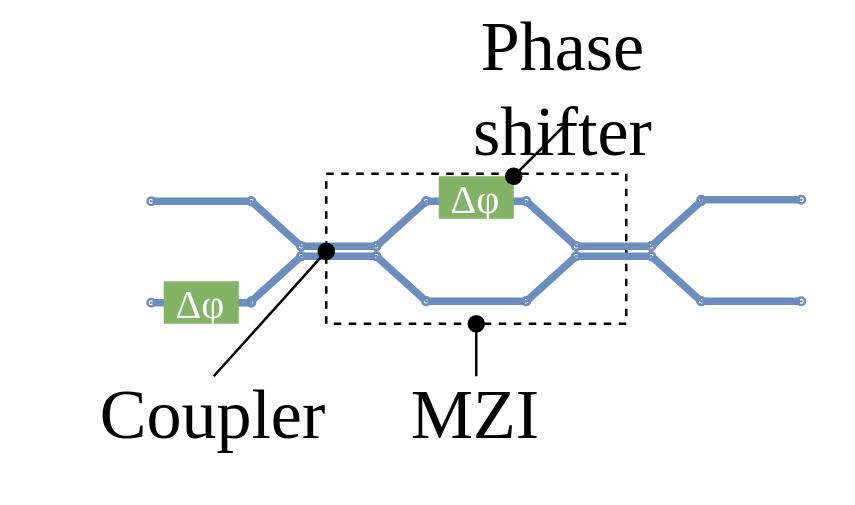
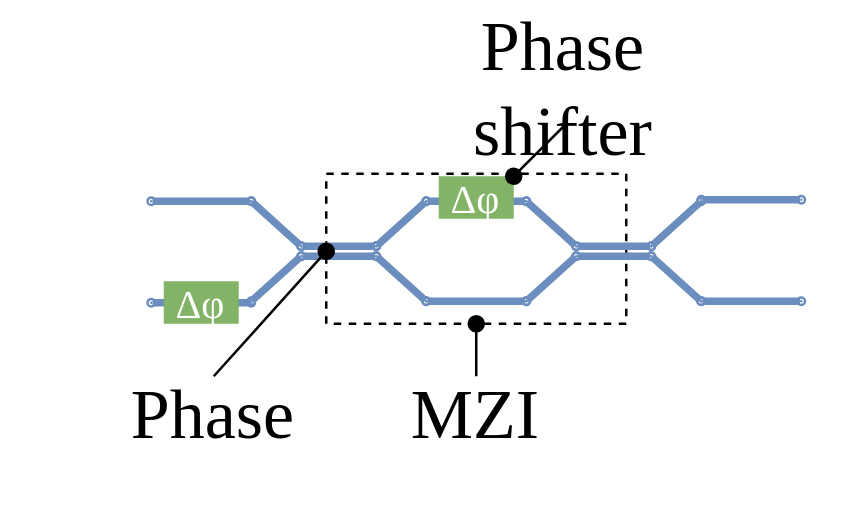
(214, 414) -> (214, 414)
